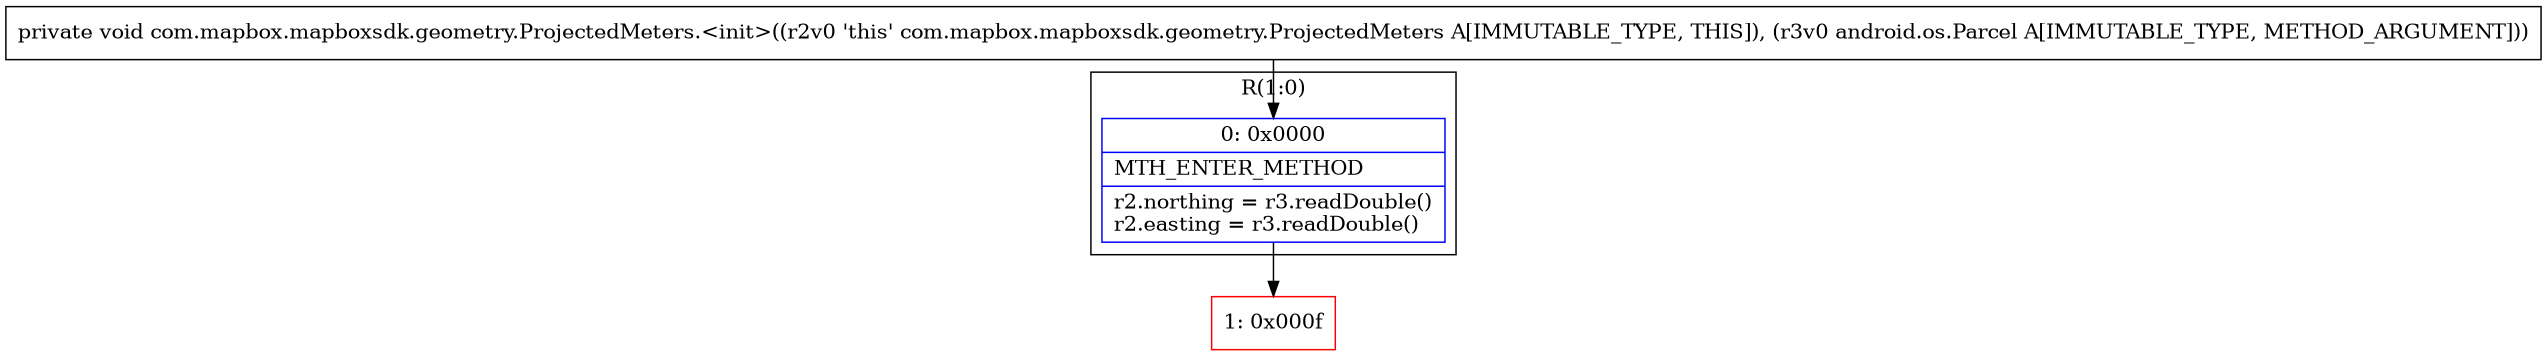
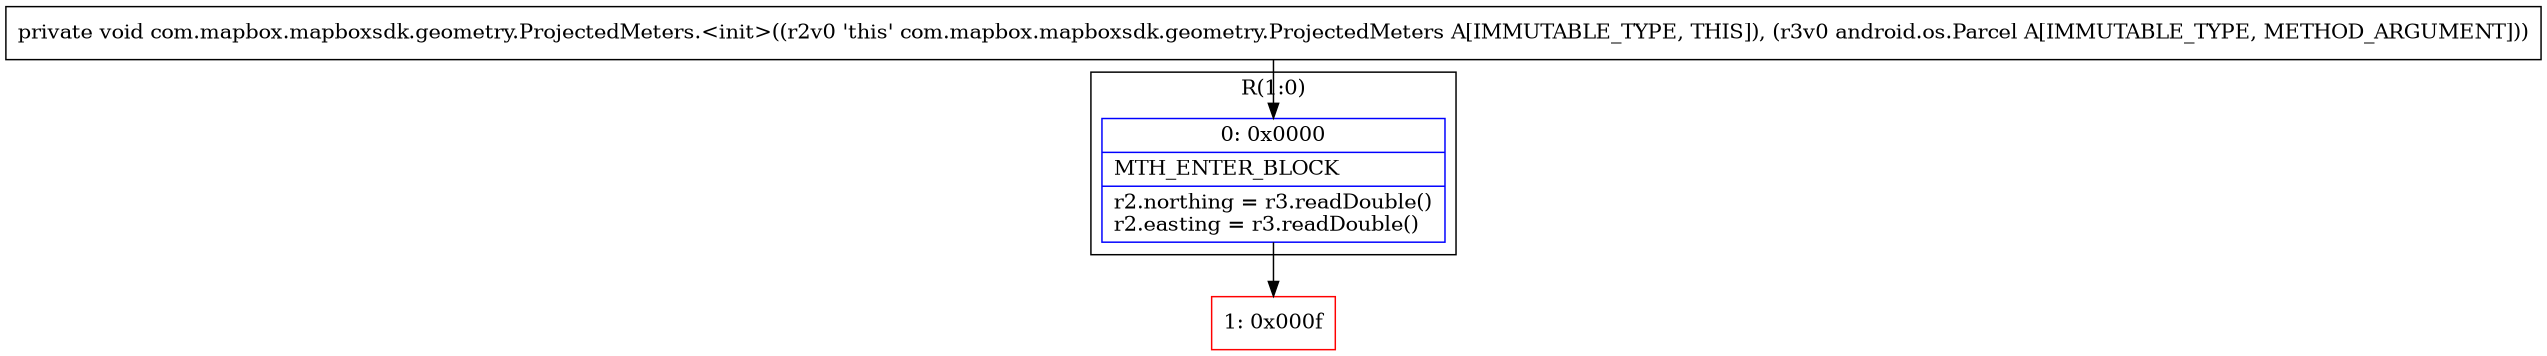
(1239, 169) -> (1227, 169)
